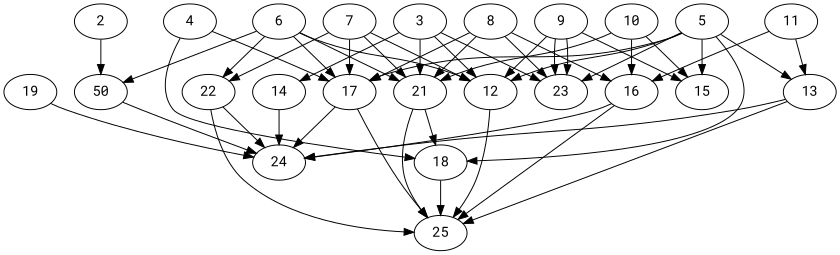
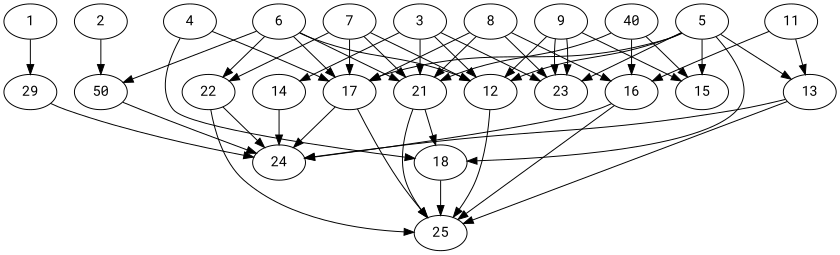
none -> (30, 22)
(632, 22) -> (632, 22)
(30, 92) -> (30, 92)
